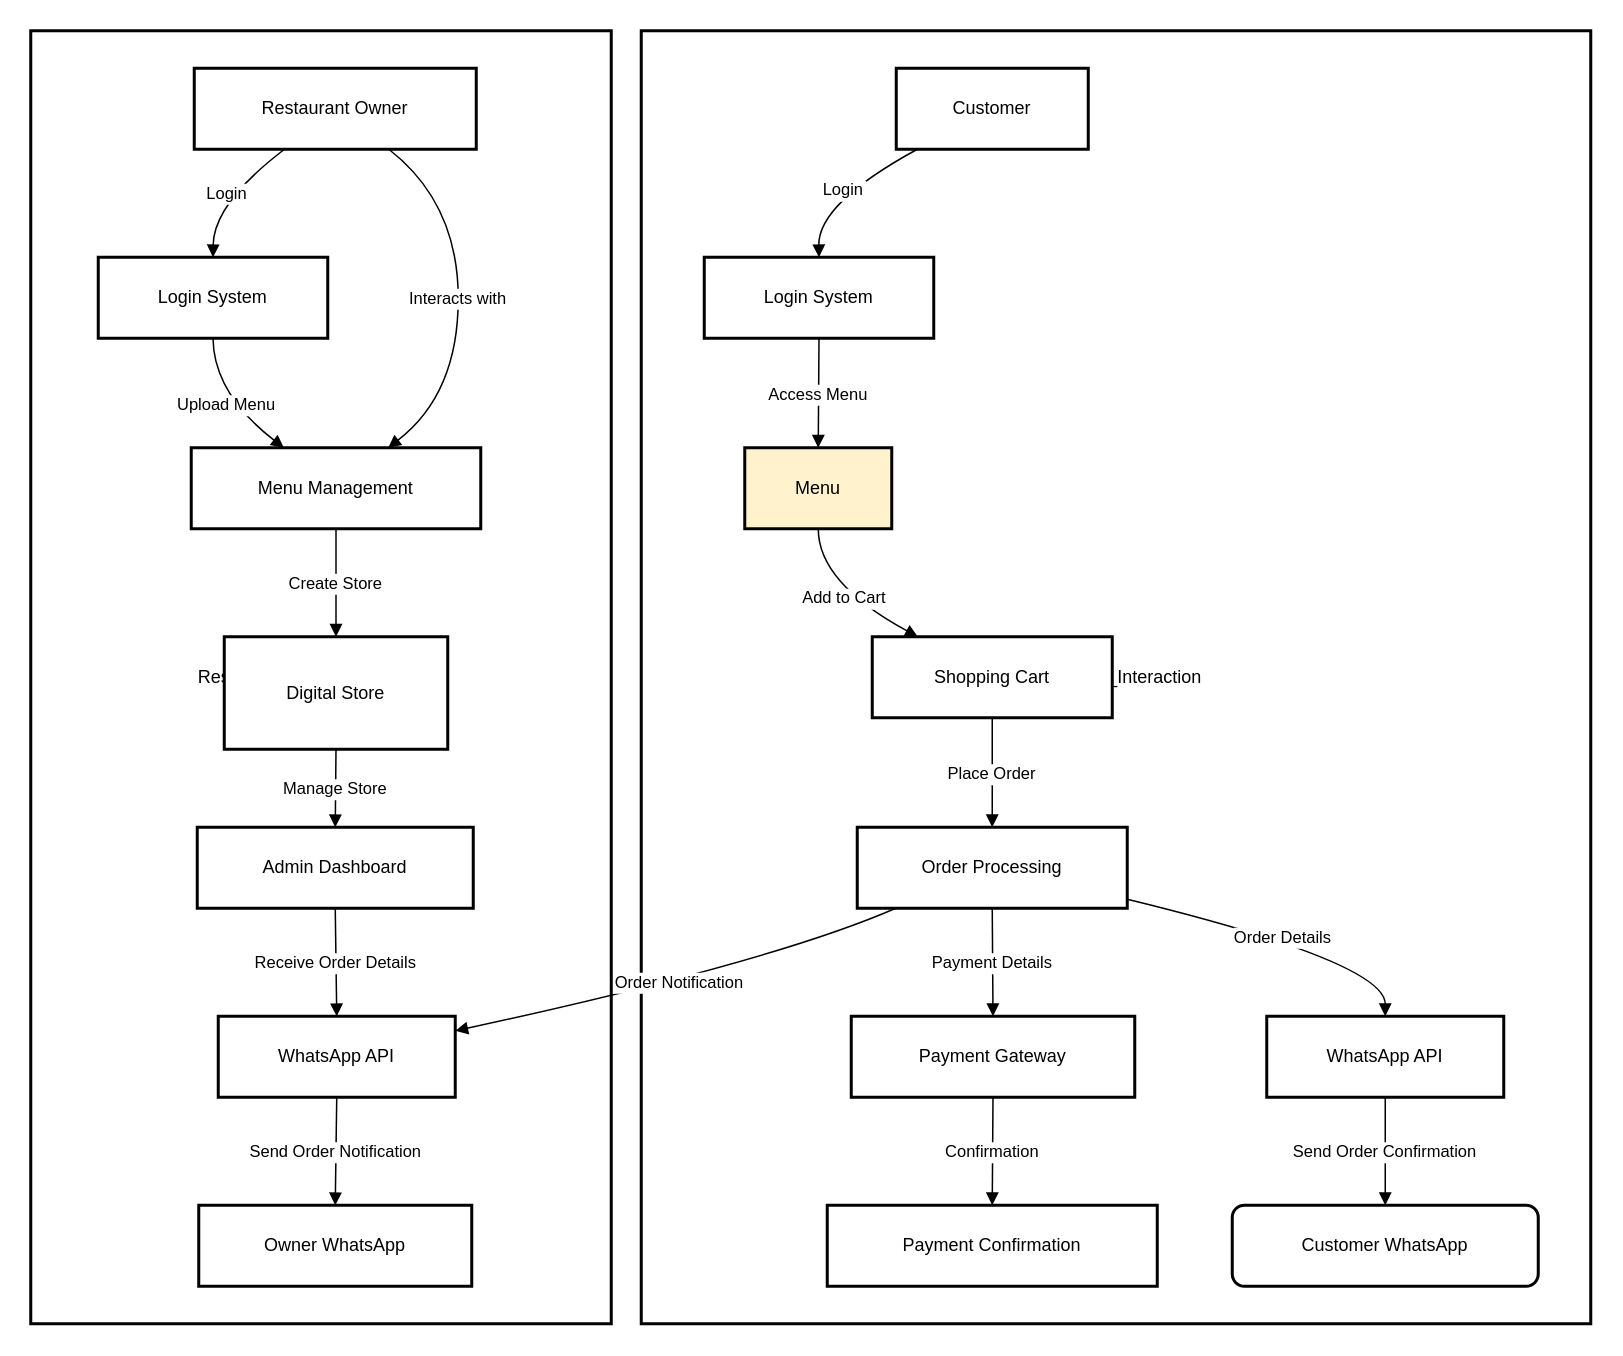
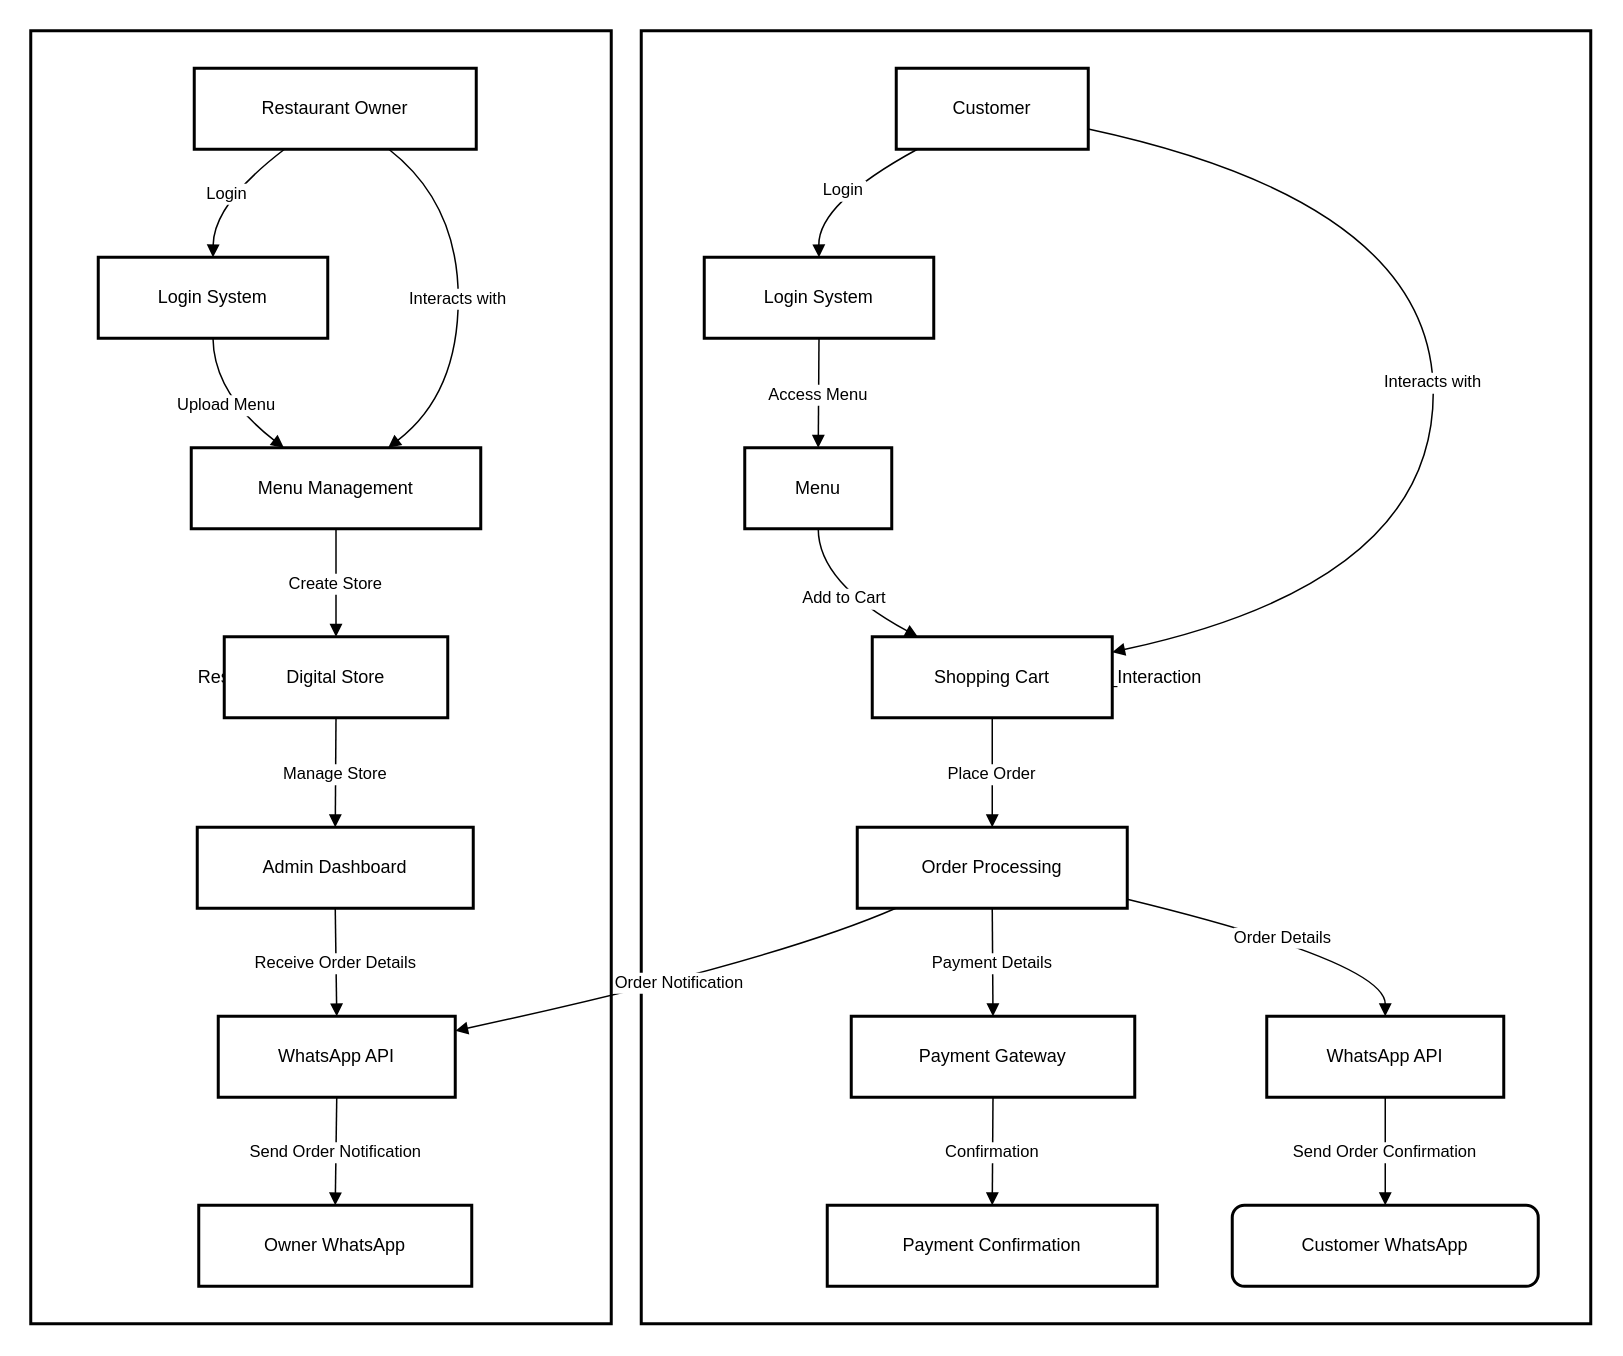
none -> (1432, 376)
(818, 488) -> (818, 488)
(336, 693) -> (336, 677)
